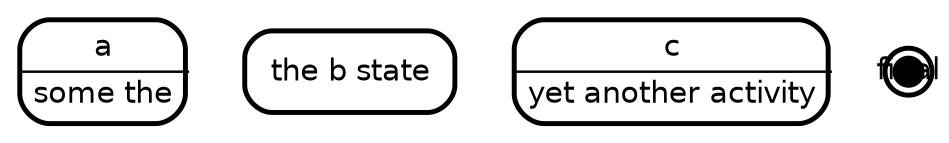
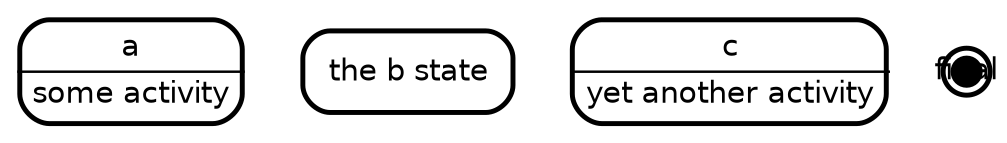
(104, 94) -> (131, 94)
